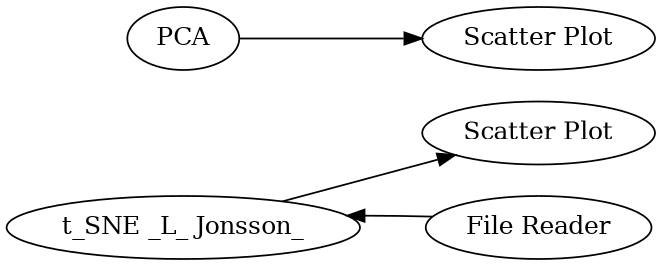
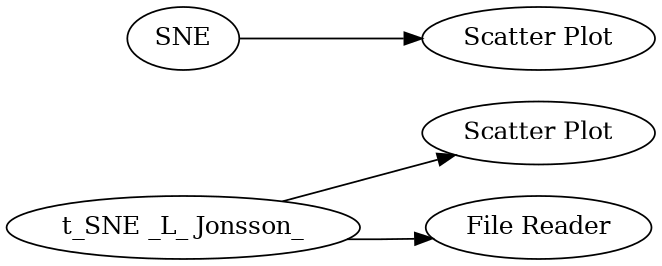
(183, 38) -> (183, 38)
(399, 216) -> (381, 239)
